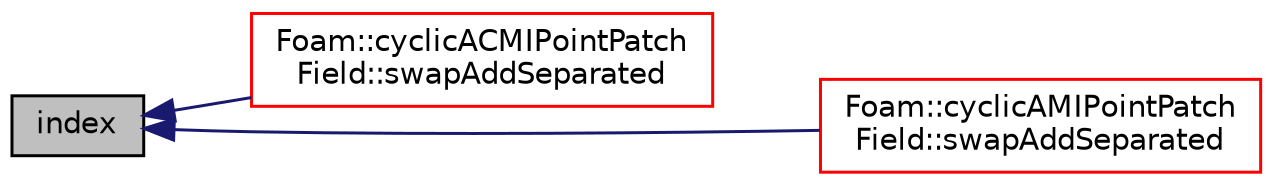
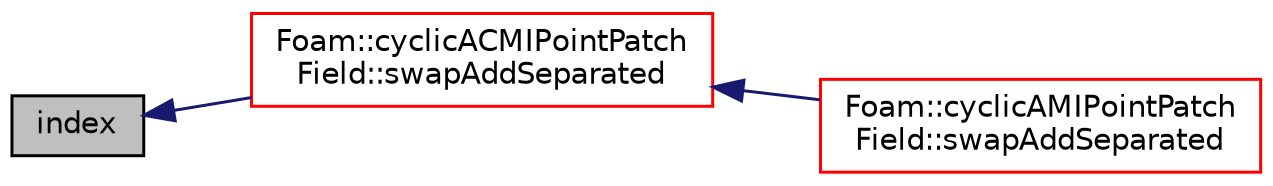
(497, 133) -> (782, 95)
